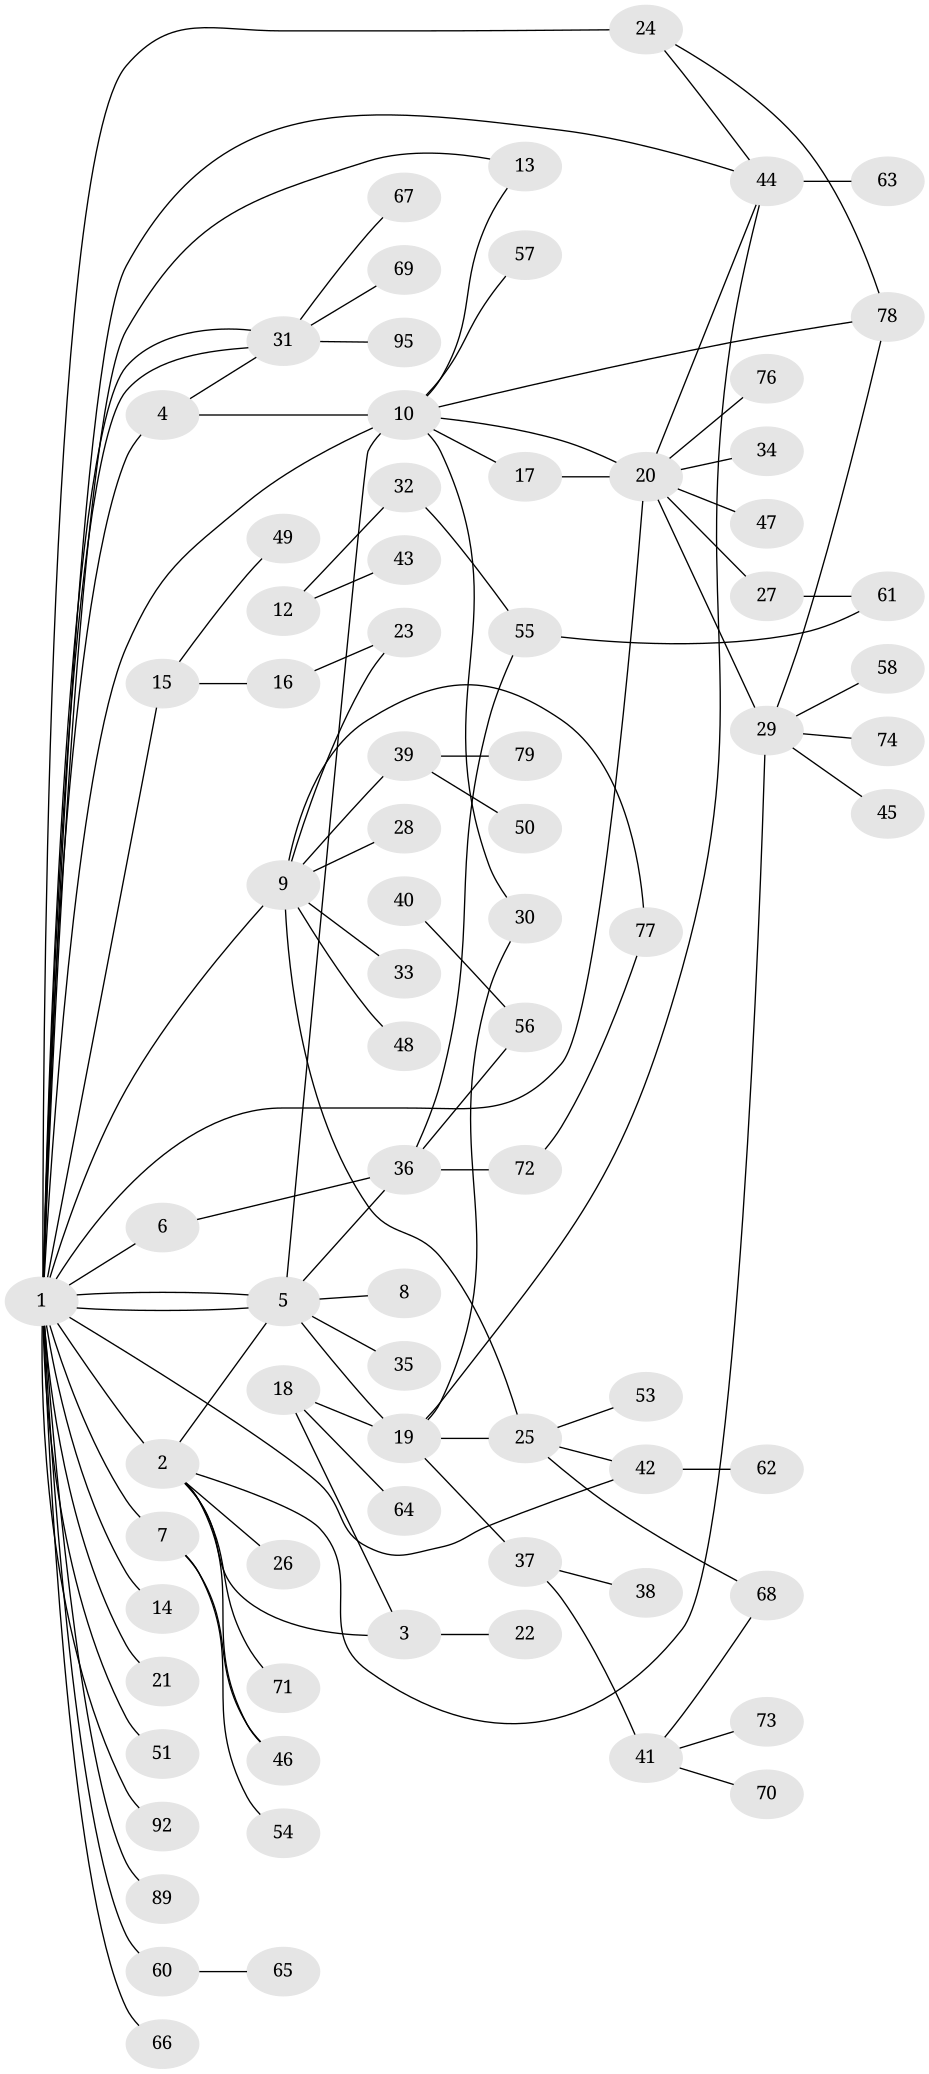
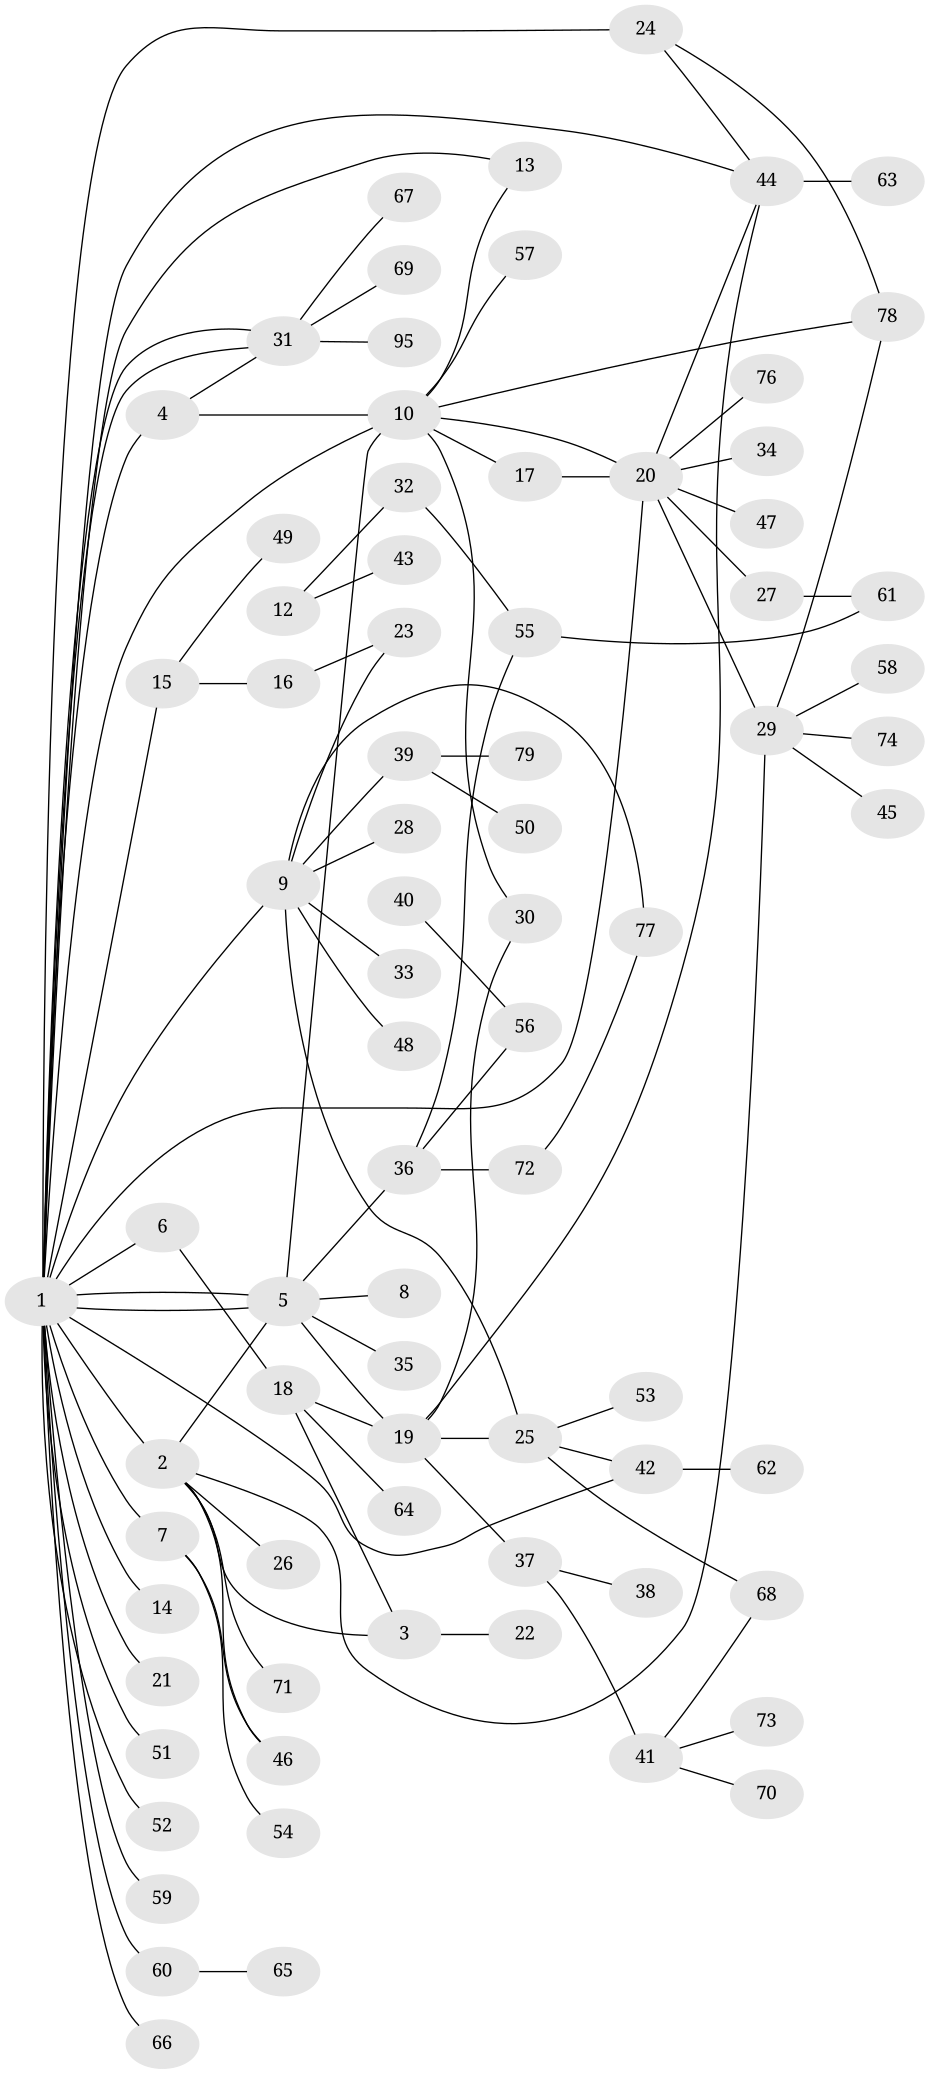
(284, 1199) -> (230, 1318)
(163, 1827) -> (163, 1827)
(163, 1899) -> (163, 1899)
